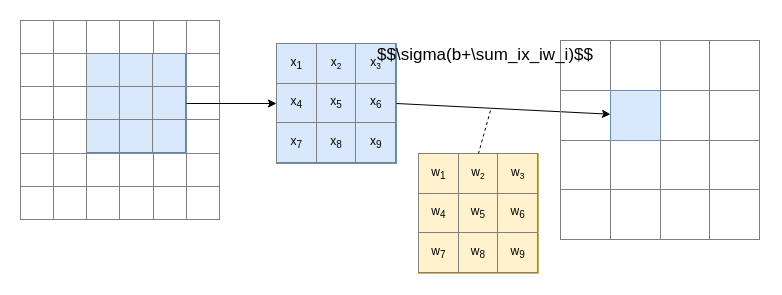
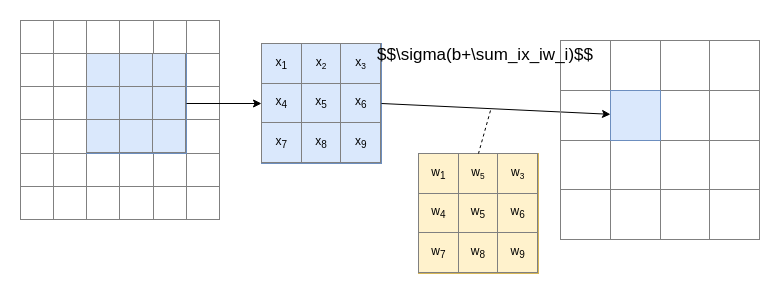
(337, 104) -> (322, 104)
(439, 175) -> (439, 175)
